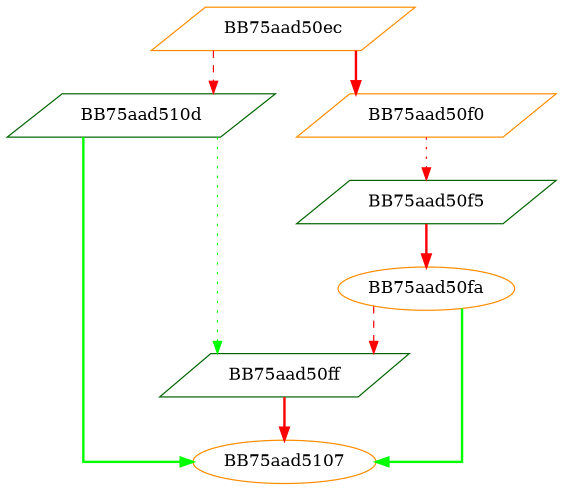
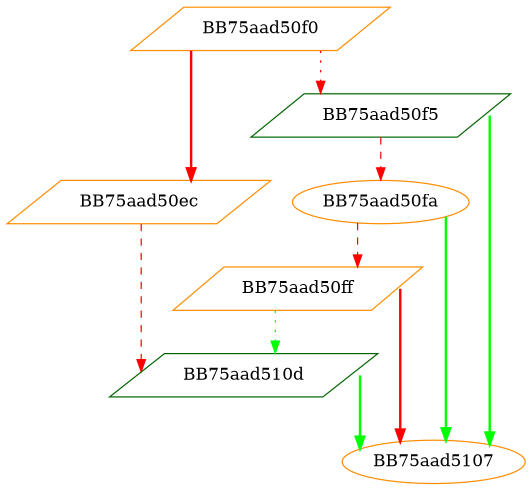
(356, 66) -> (191, 110)
(217, 239) -> (275, 326)
(426, 239) -> (381, 153)
none -> (490, 274)
(284, 375) -> (298, 289)
